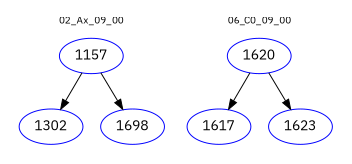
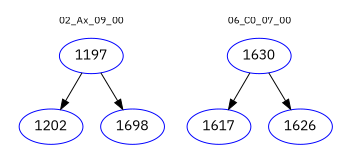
(260, 21) -> (260, 21)
(91, 56) -> (91, 56)
(259, 56) -> (259, 56)
(51, 127) -> (51, 127)
(300, 127) -> (300, 127)
